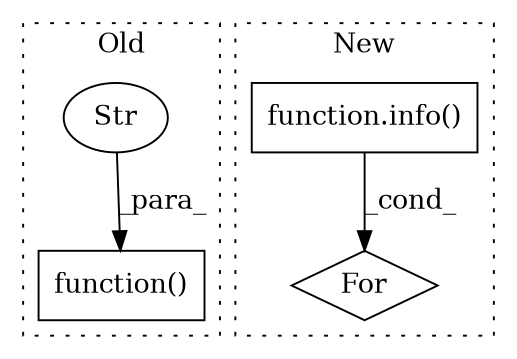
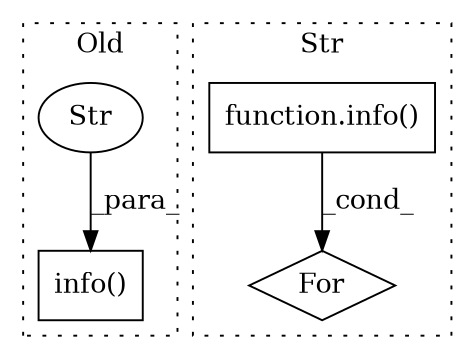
(365, 45) -> (322, 45)
(122, 286) -> (91, 286)
